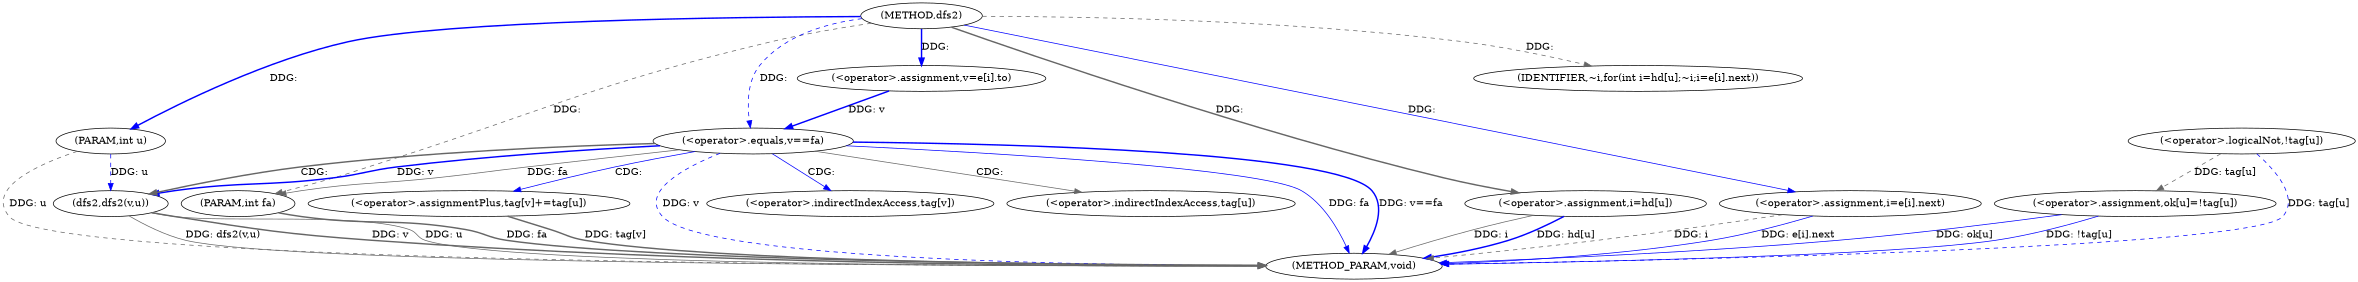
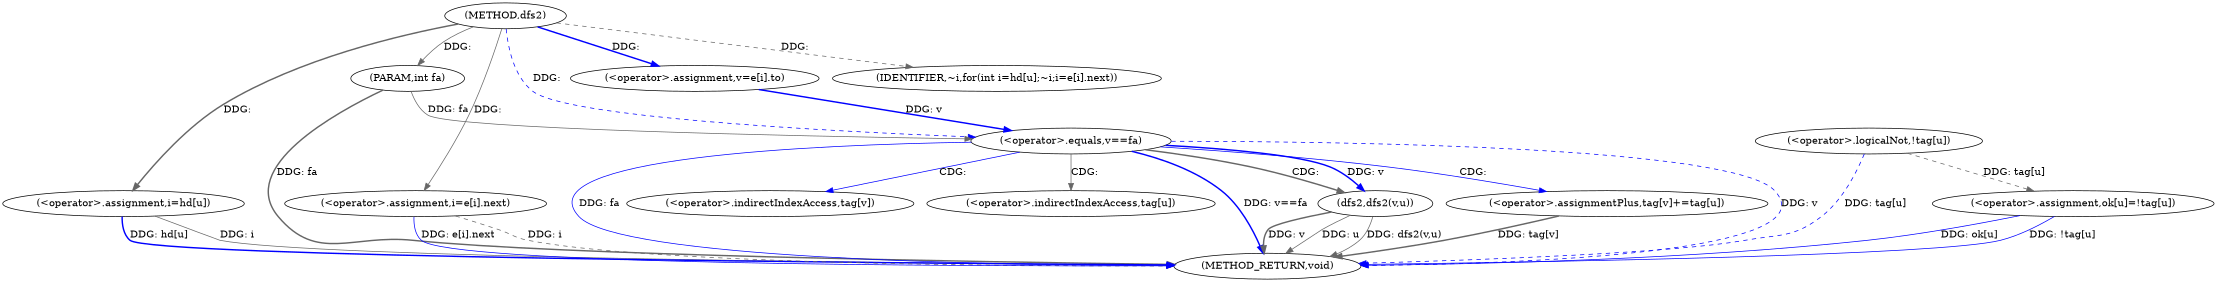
(574, 98) -> (446, 40)
(1376, 108) -> (471, 110)
(111, 141) -> none
(483, 172) -> (681, 132)
(1354, 266) -> (1267, 266)
